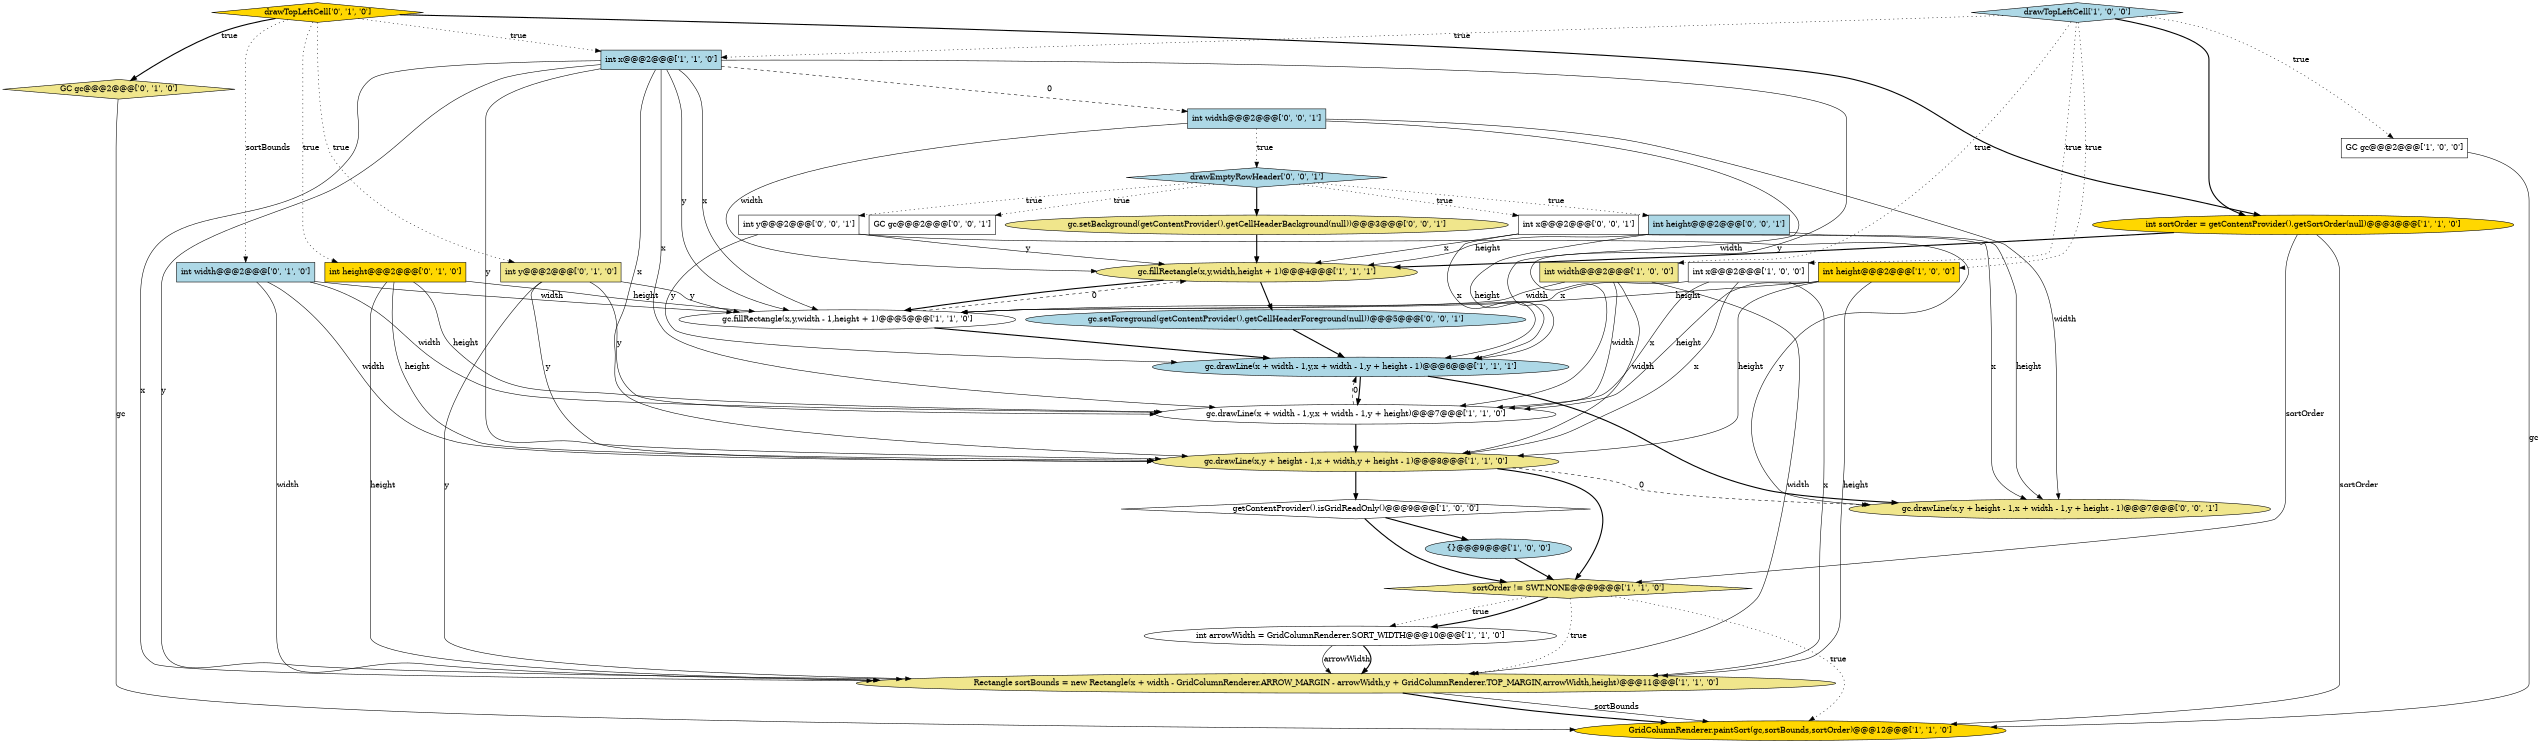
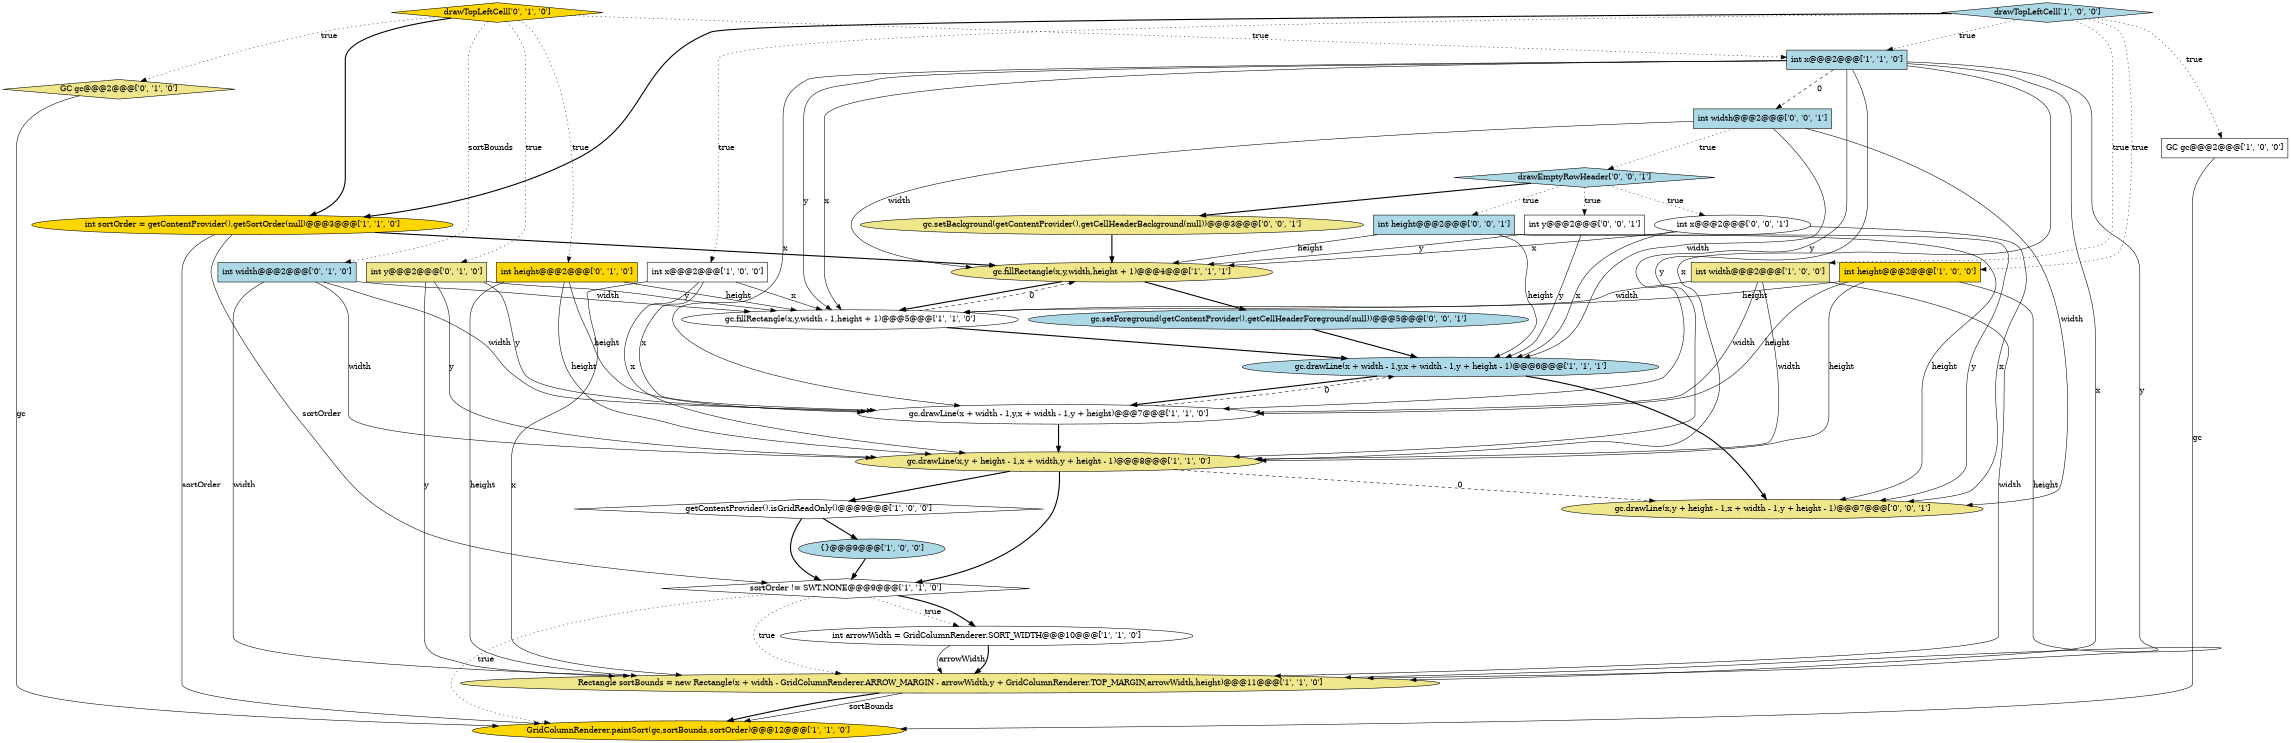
(202, 40) -> (290, 39)
(932, 225) -> none
(1578, 225) -> (1733, 225)
(1568, 589) -> (846, 589)
